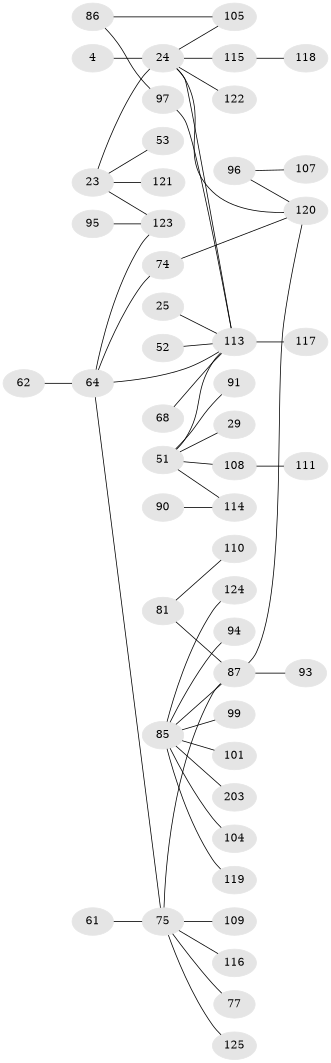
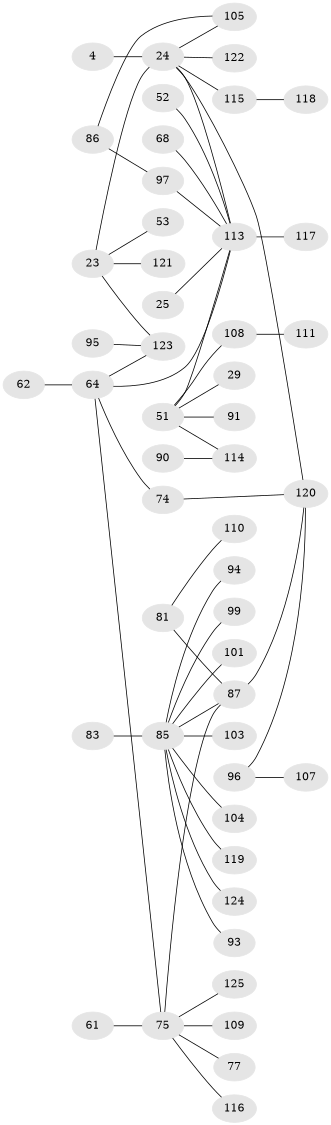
(270, 673) -> (178, 831)
none -> (93, 736)
(234, 797) -> (234, 736)
